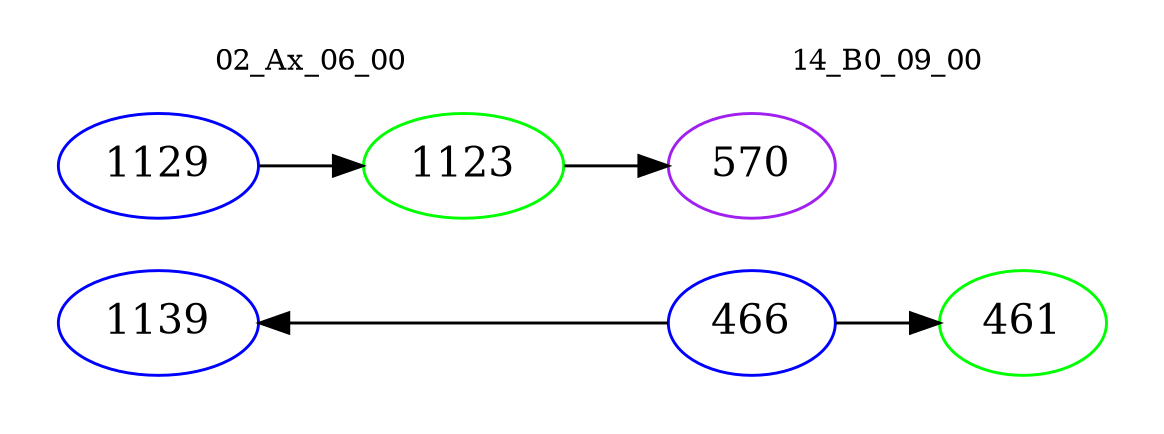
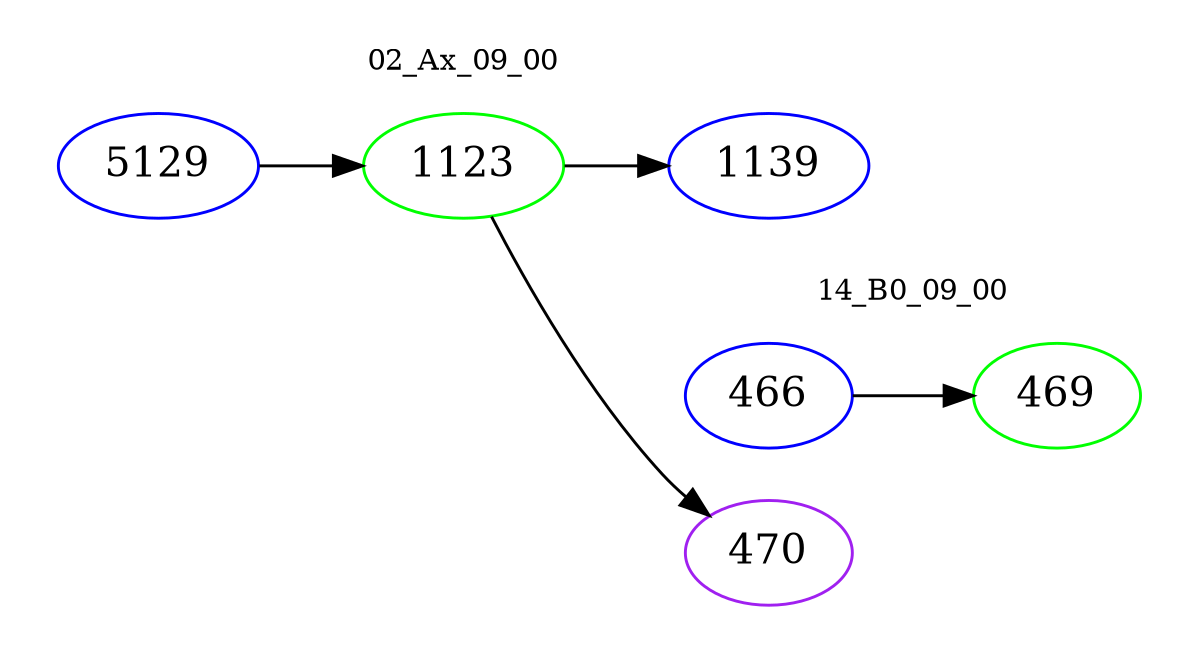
(311, 63) -> (464, 63)
(158, 166) -> (158, 166)
(752, 166) -> (769, 553)
(479, 323) -> (601, 166)
(1023, 323) -> (1057, 396)
